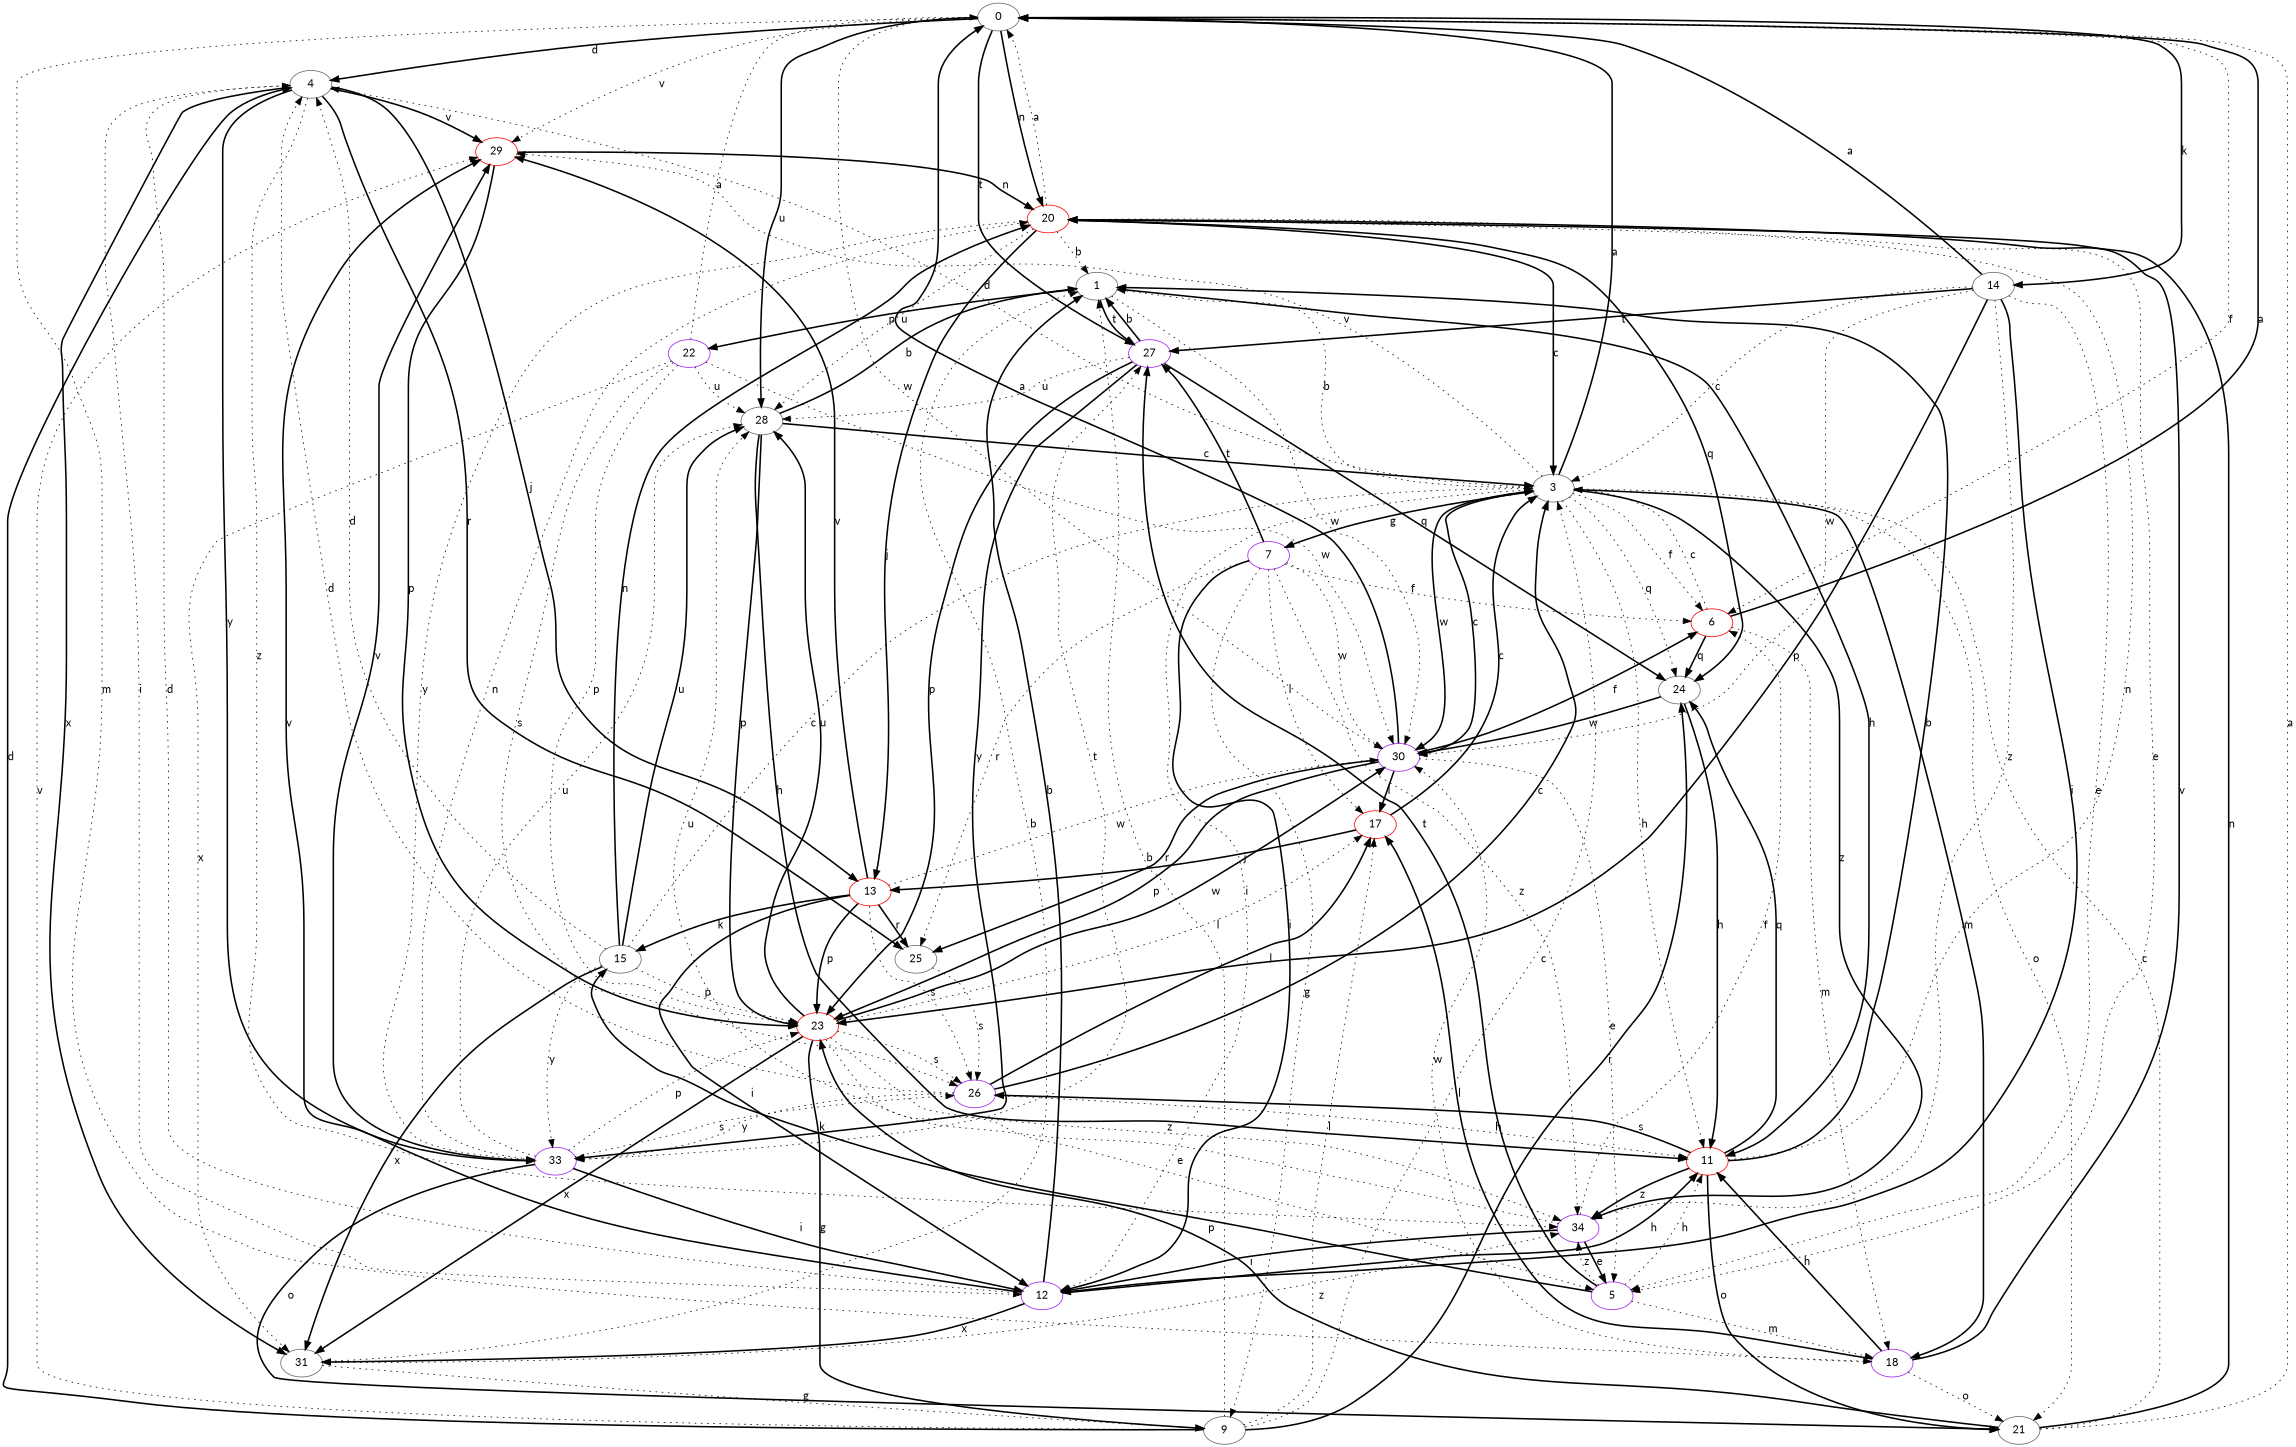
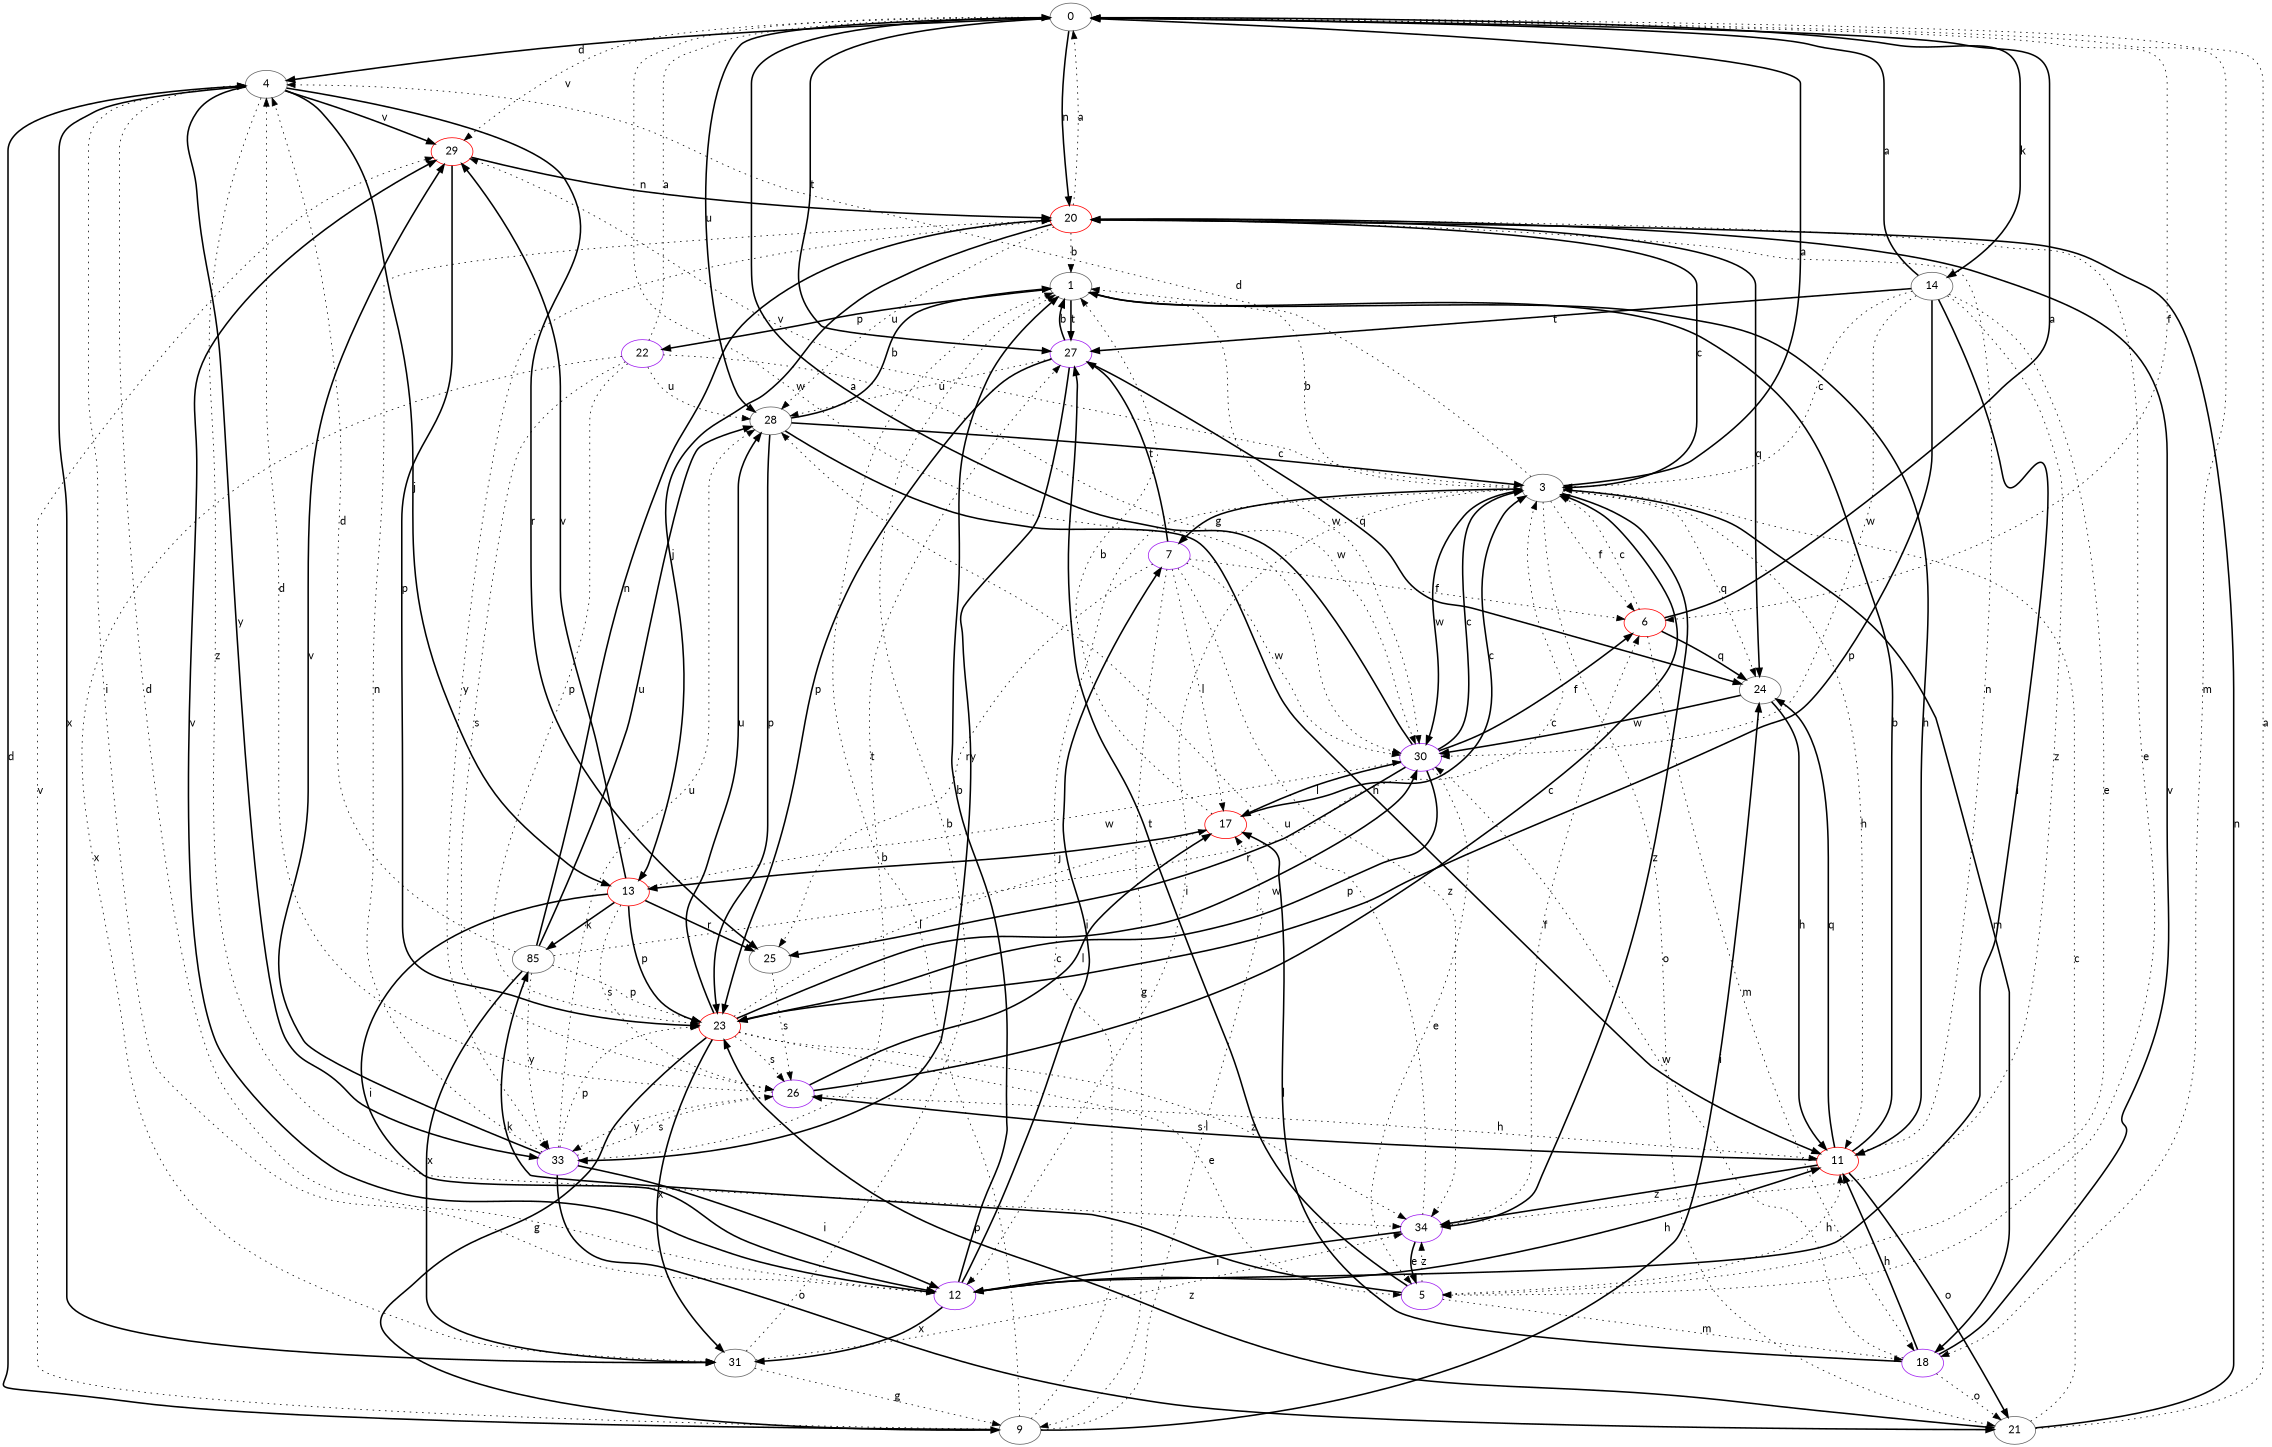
none -> (1087, 565)
(1288, 925) -> (1088, 948)
(620, 959) -> (533, 959)
